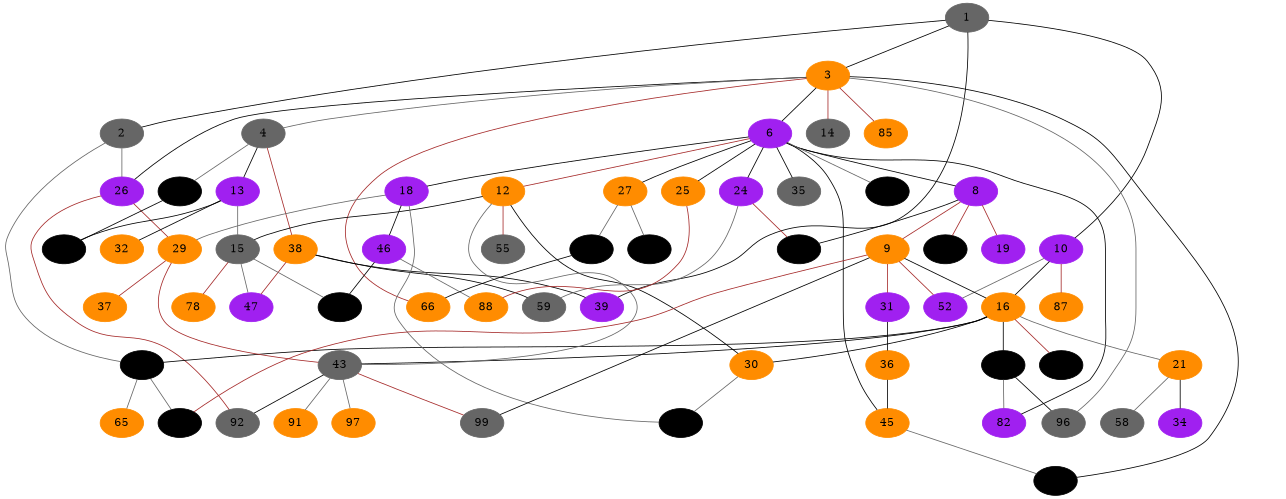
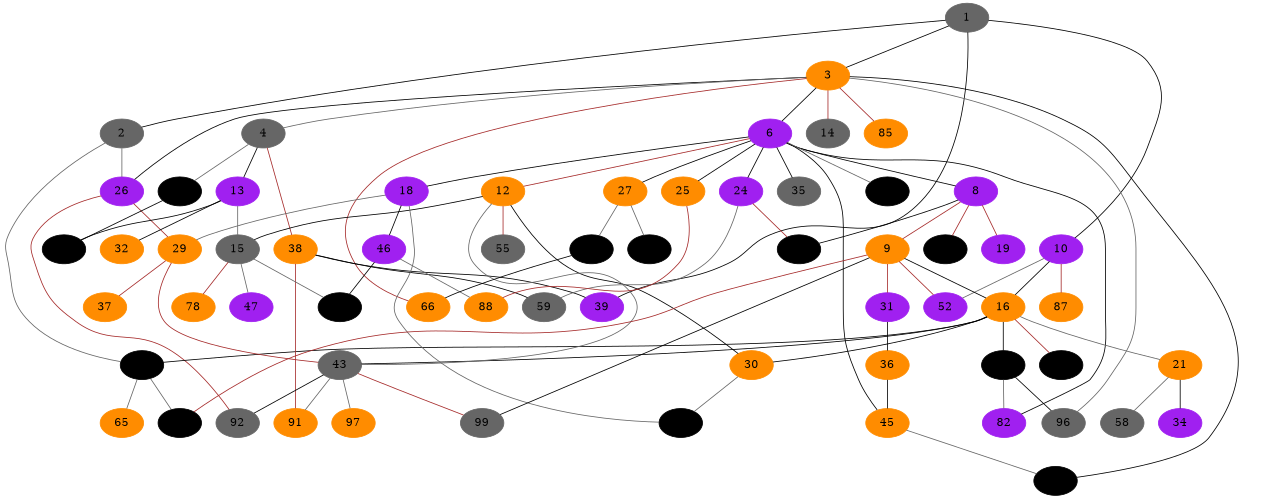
(273, 278) -> (296, 336)
